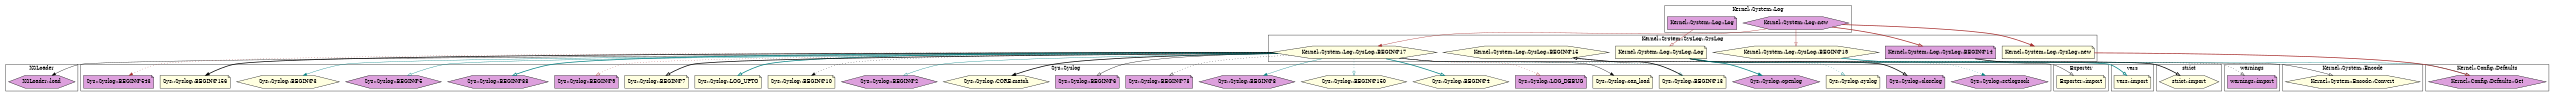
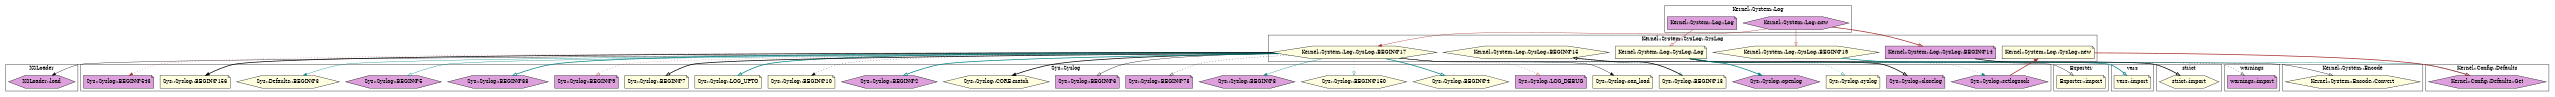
(1937, 29) -> (2022, 68)
(1092, 57) -> (1092, 57)
(288, 82) -> (288, 82)
